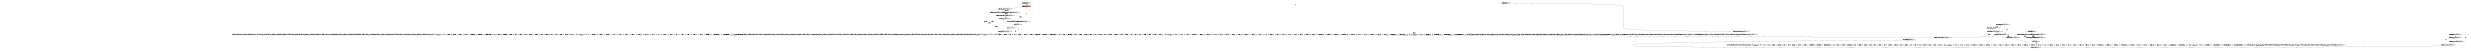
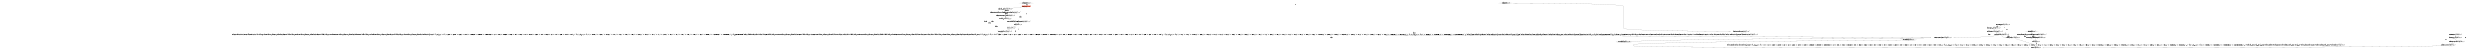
none -> (1624, 42)
